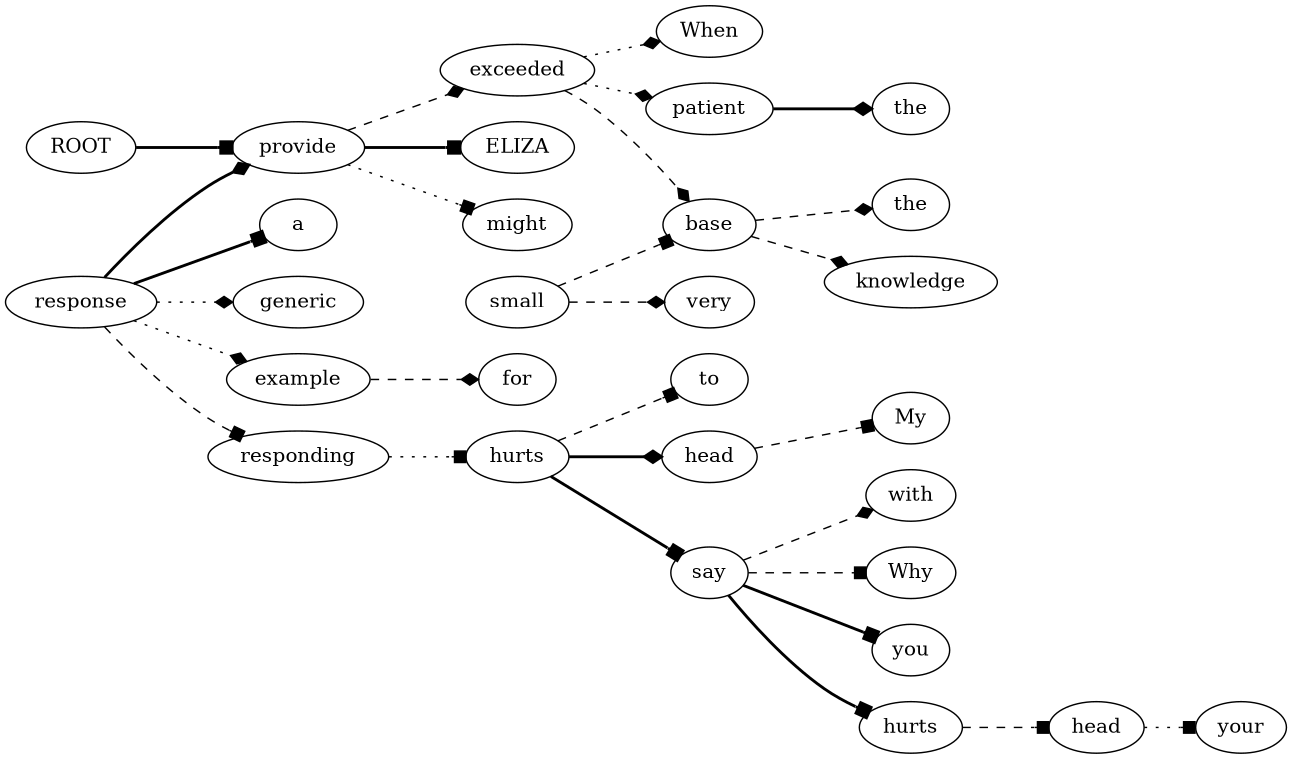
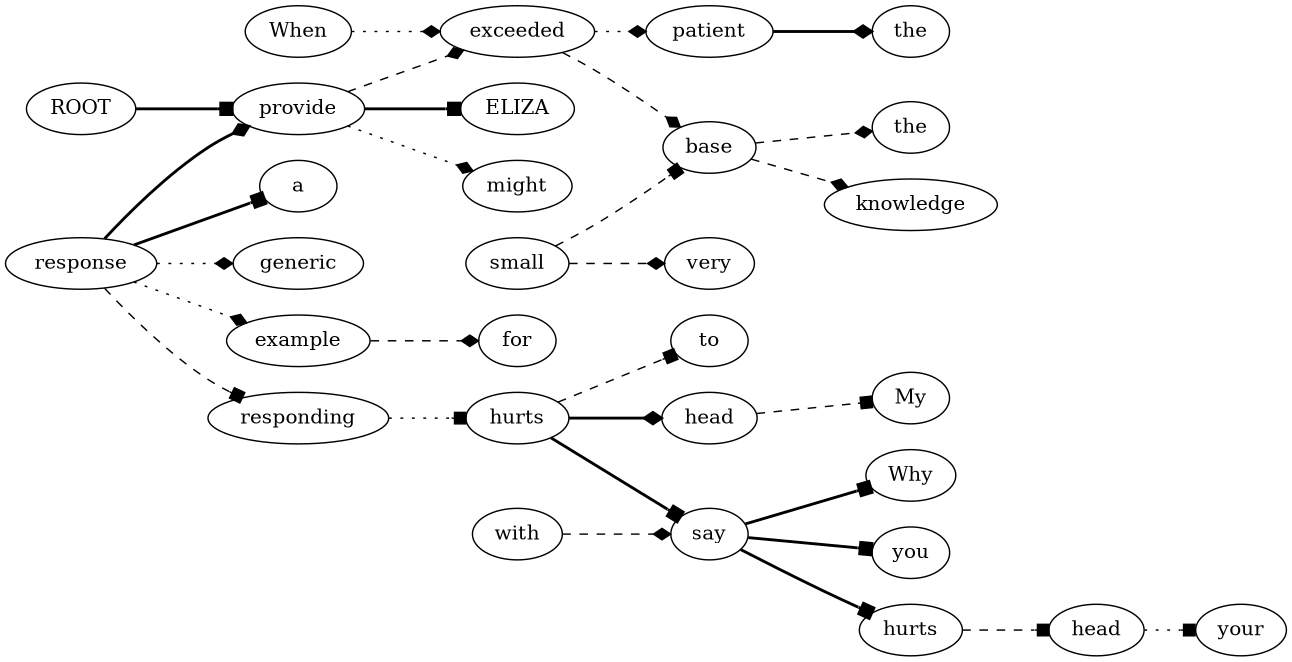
(614, 51) -> (387, 32)
(403, 185) -> (402, 145)
(800, 538) -> (608, 534)
(800, 573) -> (801, 507)
